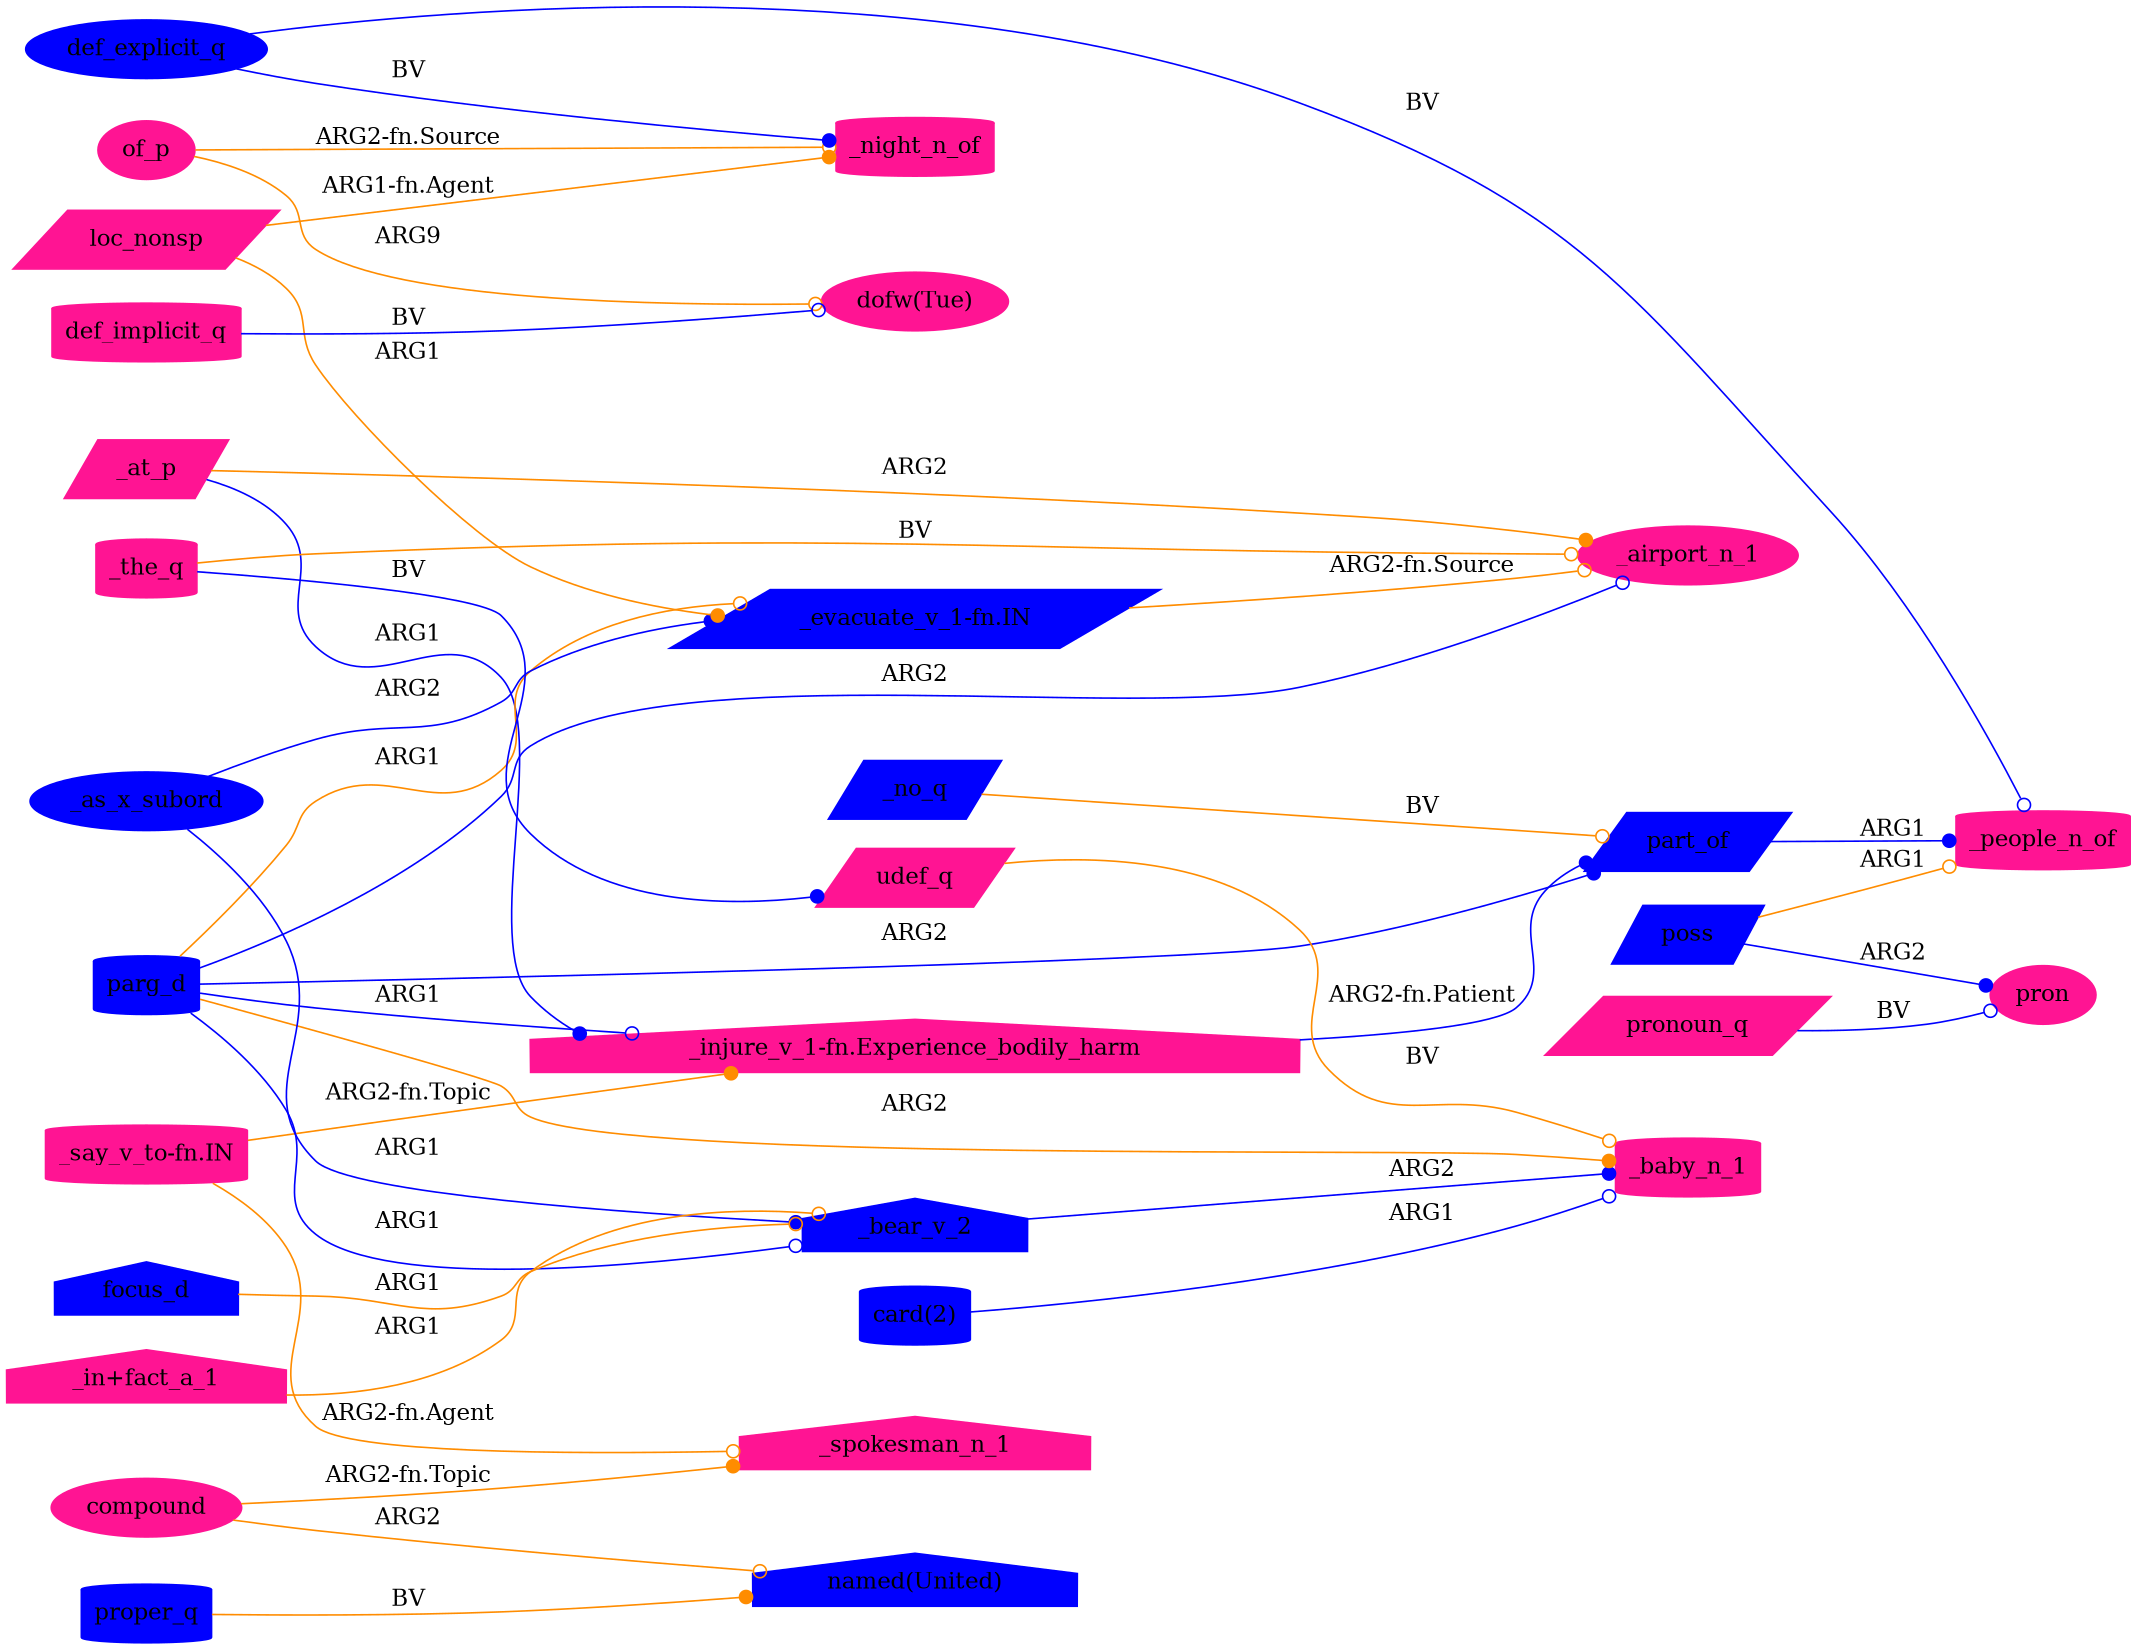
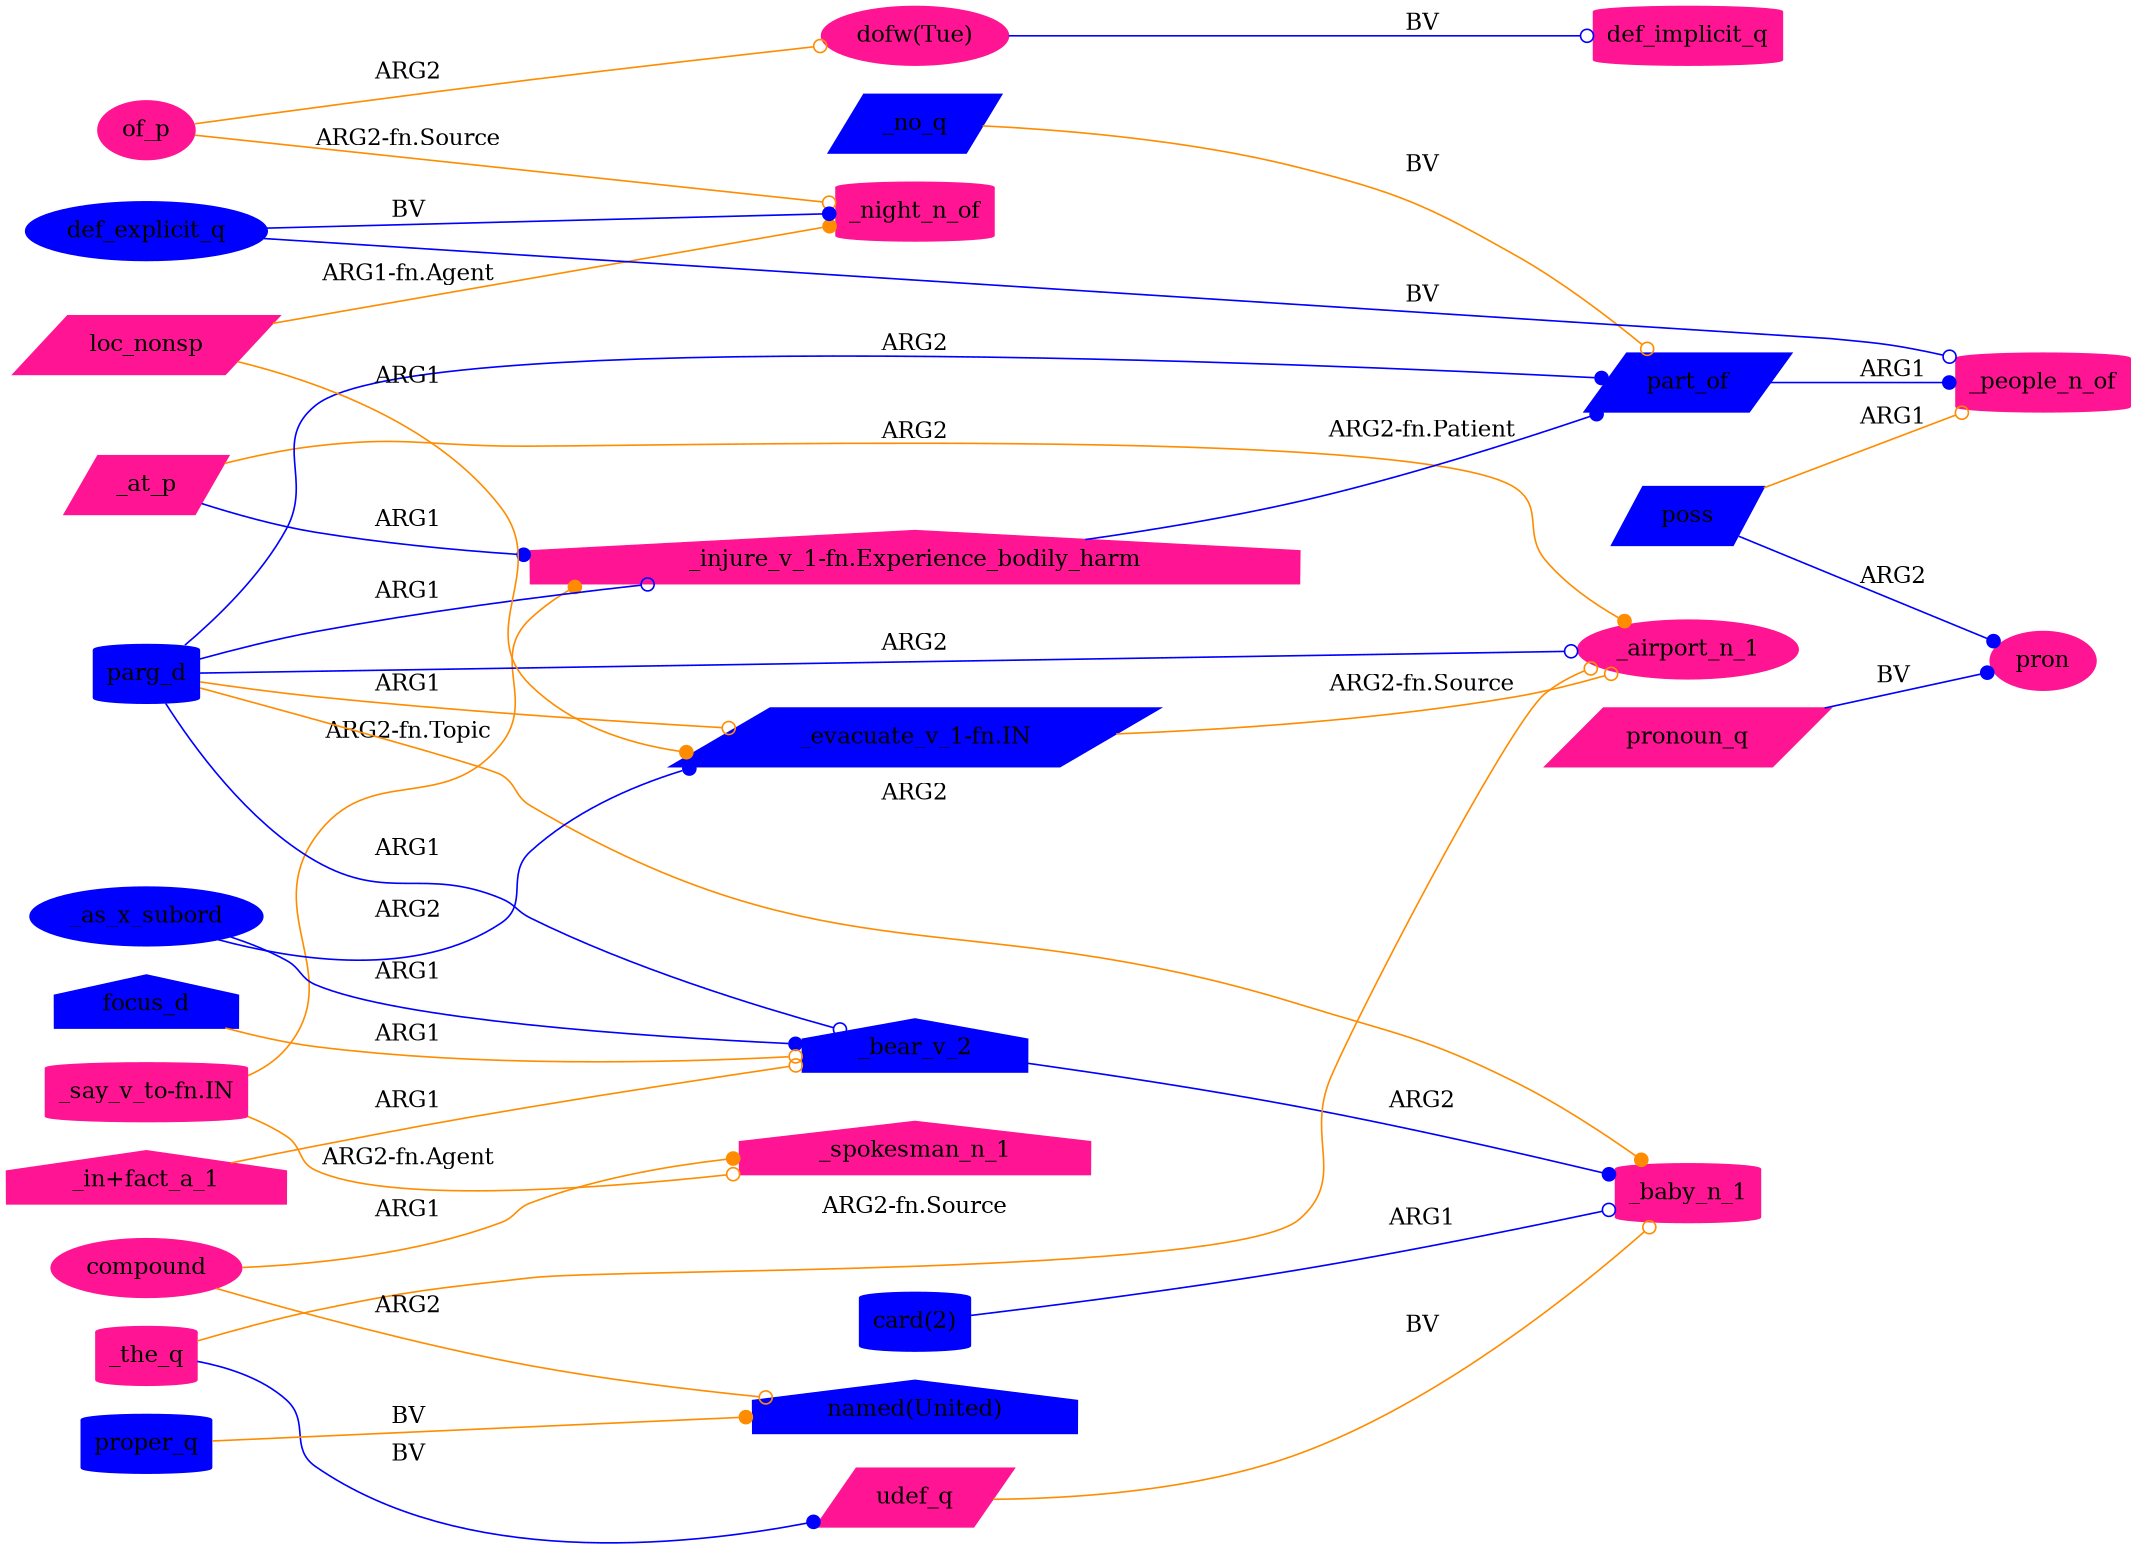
(408, 237) -> (408, 72)
(527, 330) -> (1294, 36)
(915, 532) -> (915, 1207)
(1891, 1028) -> (1903, 691)
(408, 1476) -> (408, 1210)
